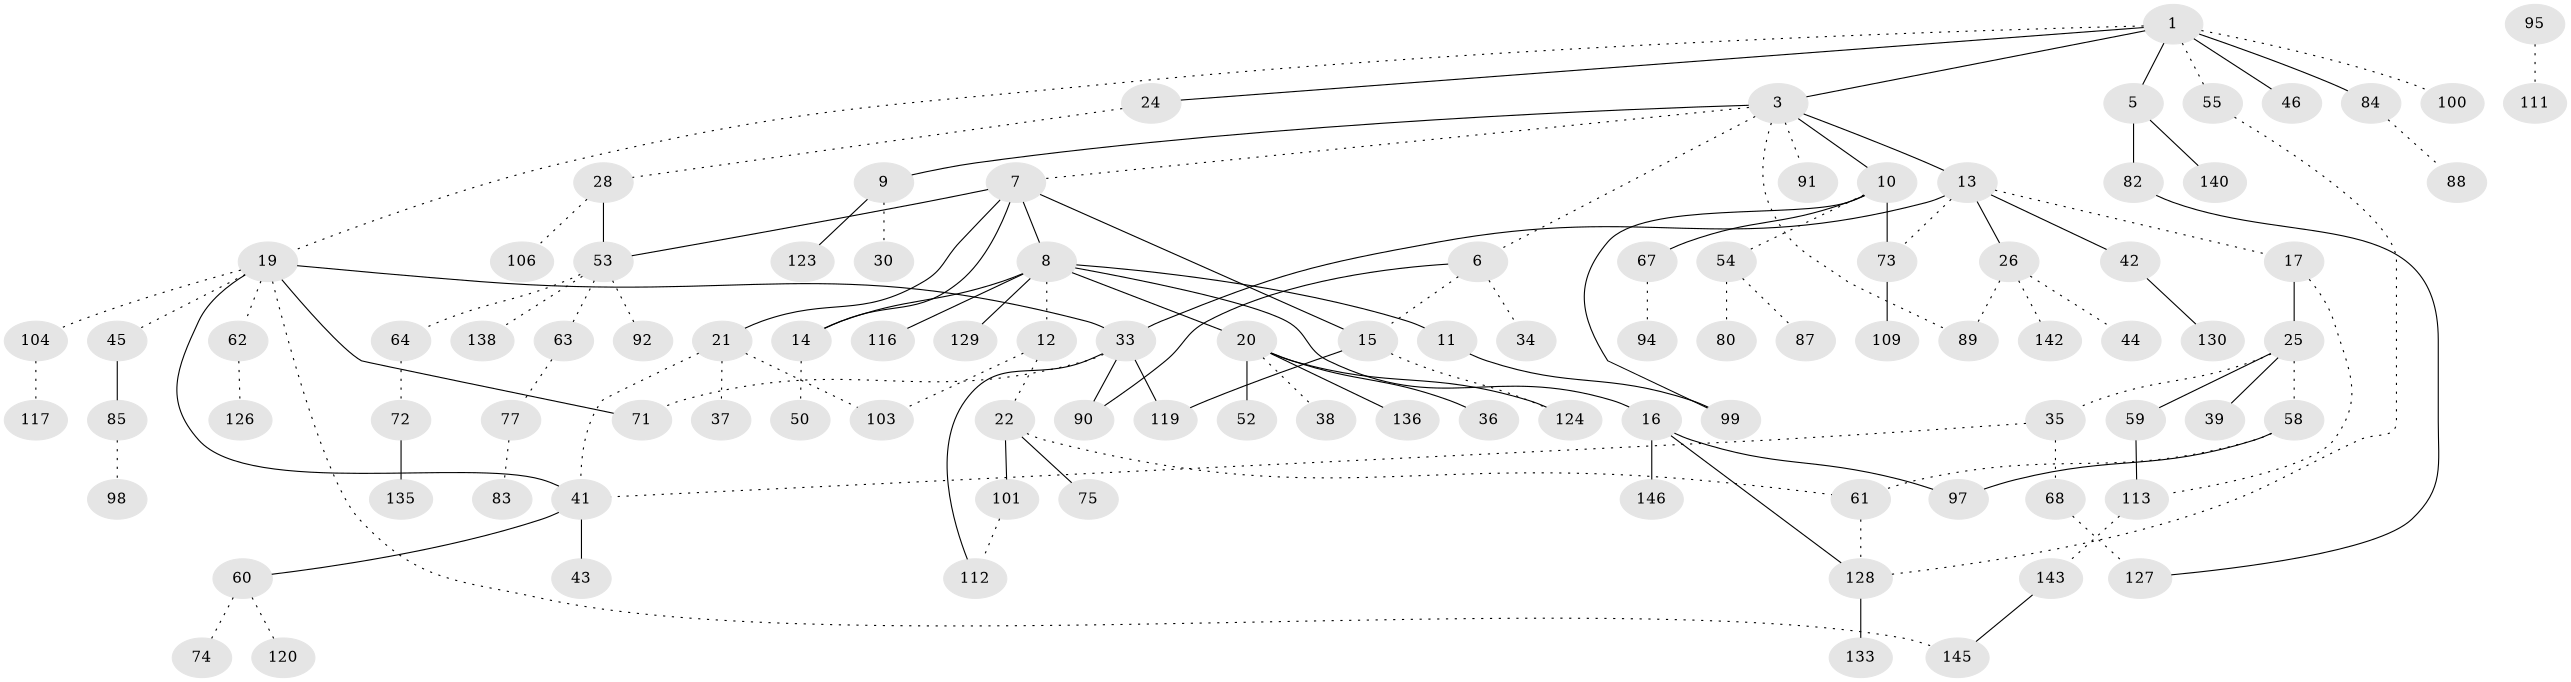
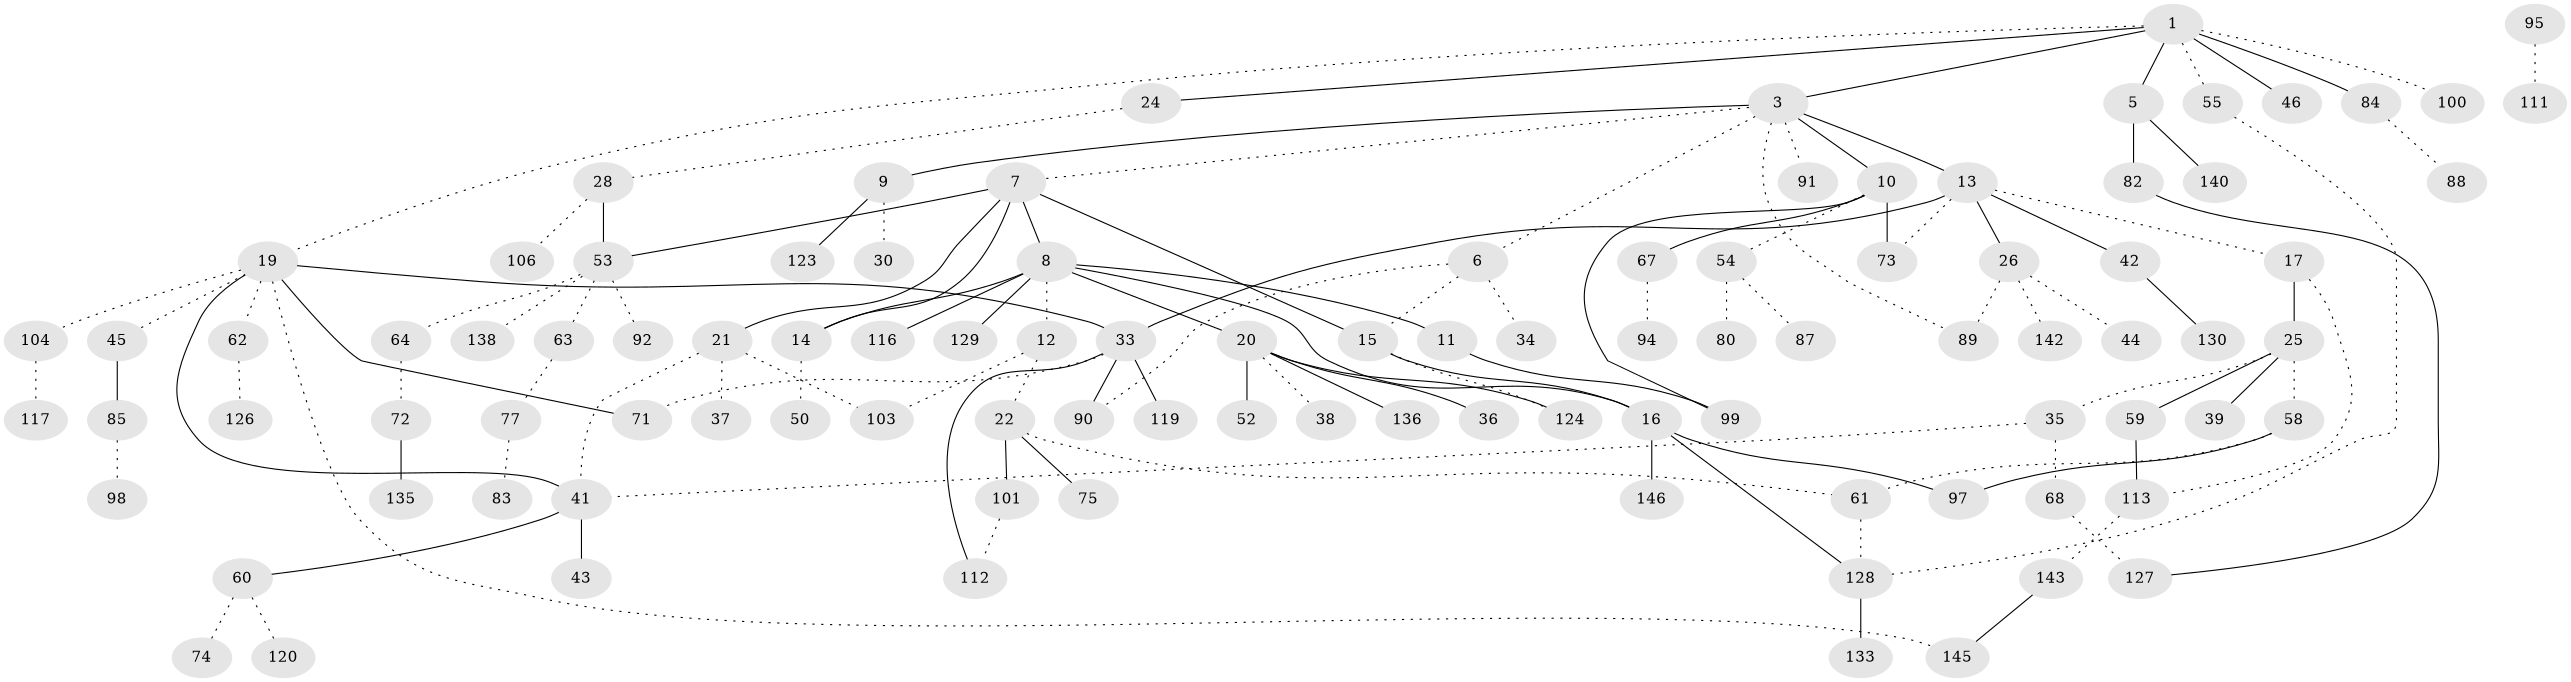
(1225, 313) -> (1225, 313)
(1887, 341) -> none
(1266, 378) -> (1498, 379)
